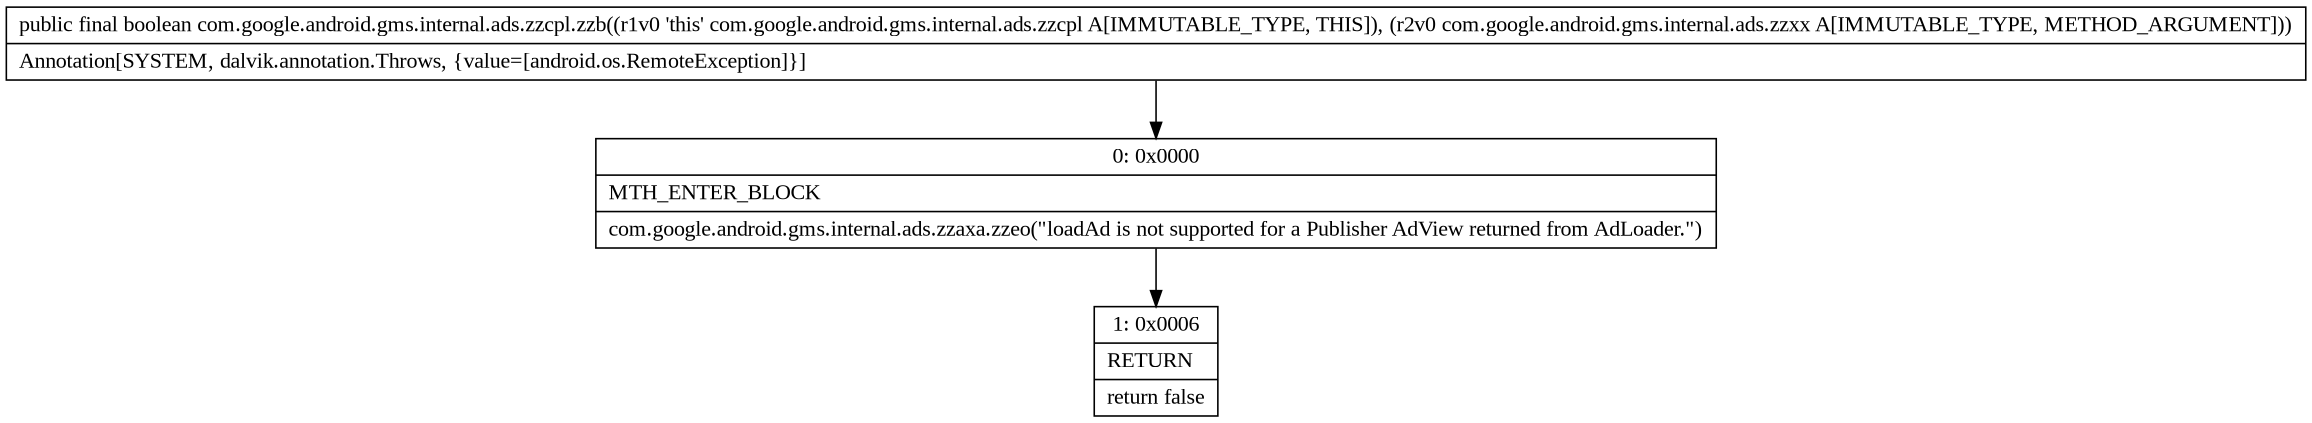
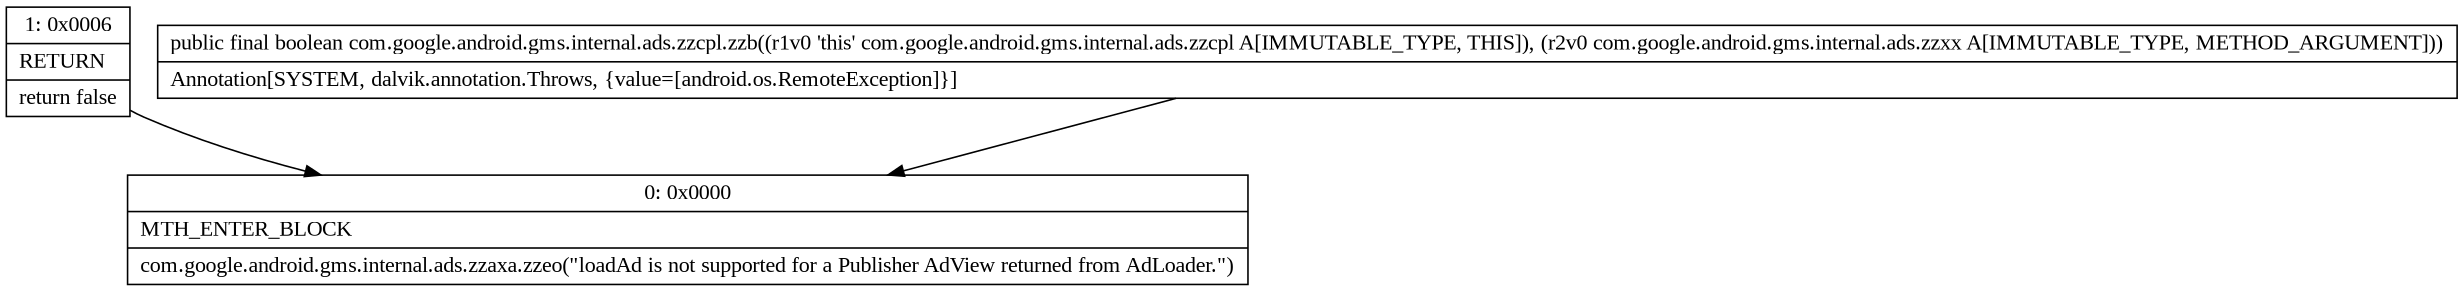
(1156, 269) -> (216, 145)
